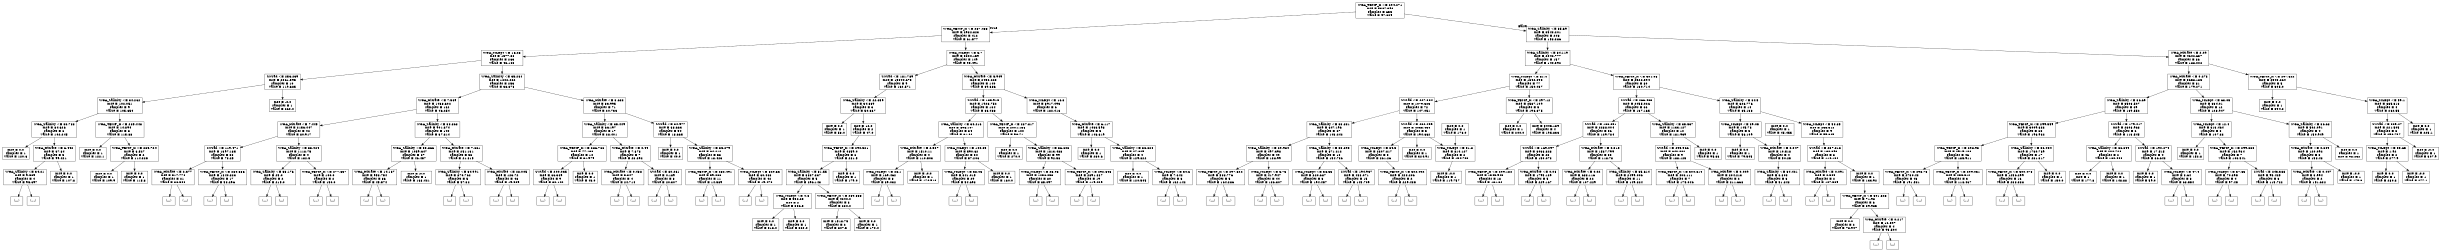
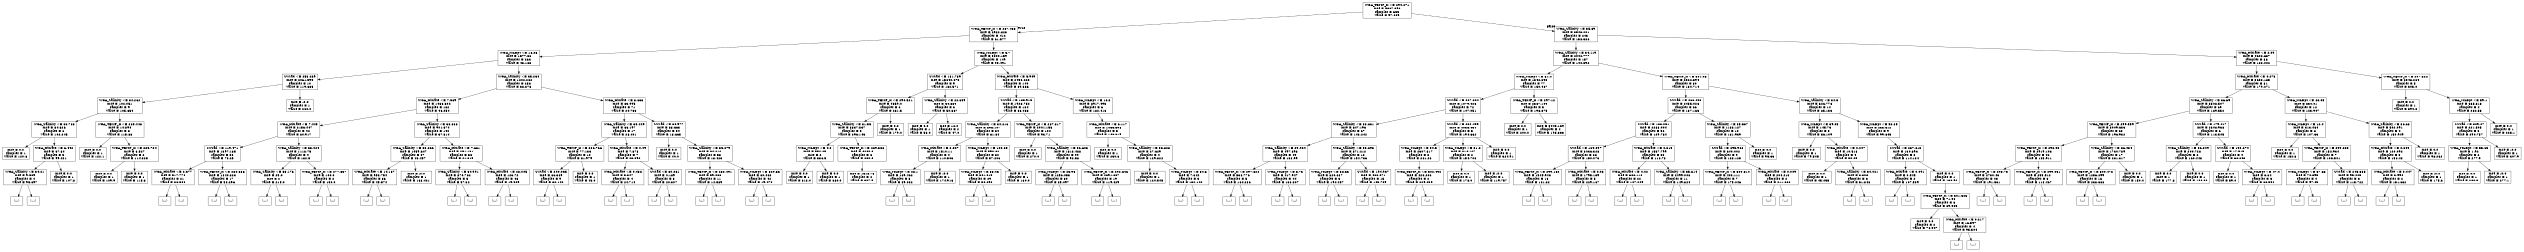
(1417, 106) -> (1463, 106)
(1455, 139) -> (1462, 165)
(1780, 139) -> (1831, 165)
(856, 140) -> (919, 93)
(2349, 153) -> (2430, 153)
(273, 177) -> (273, 177)
(868, 225) -> none
